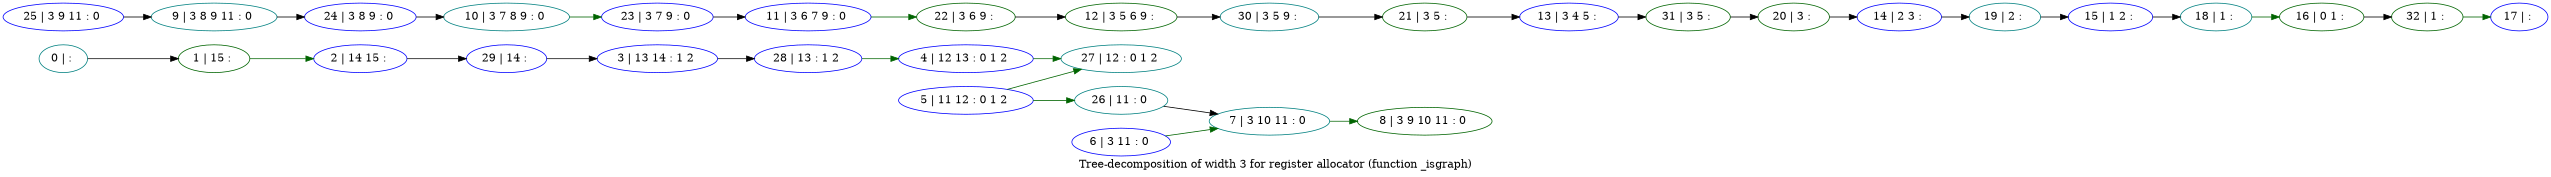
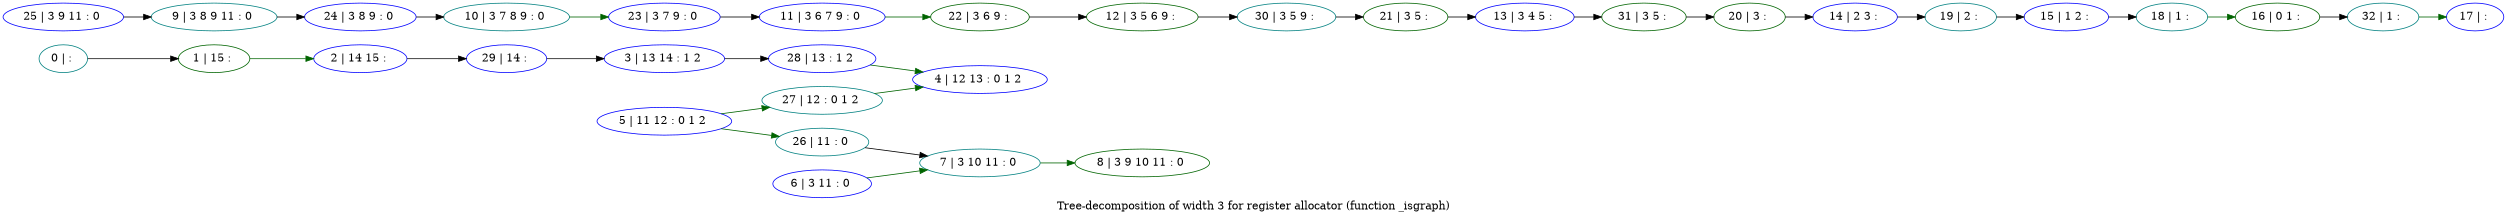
(2427, 17) -> (2383, 17)
(1043, 59) -> (895, 91)
